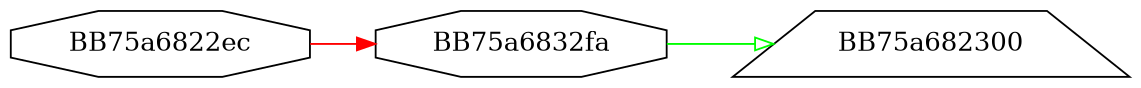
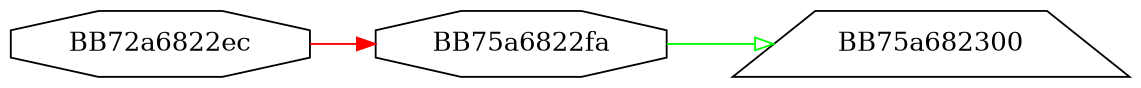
(160, 44) -> (160, 44)
(521, 44) -> (521, 44)
